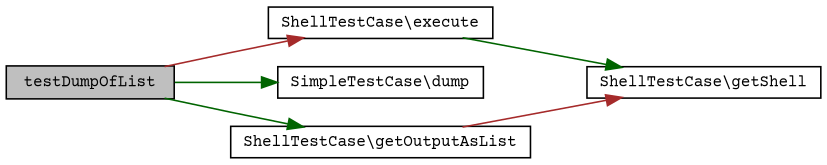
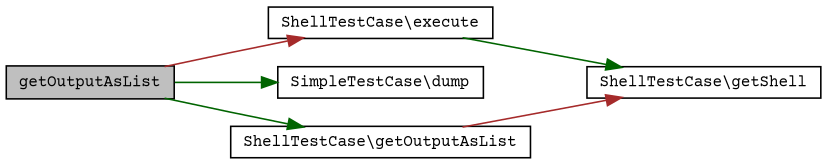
(90, 82) -> (90, 82)
